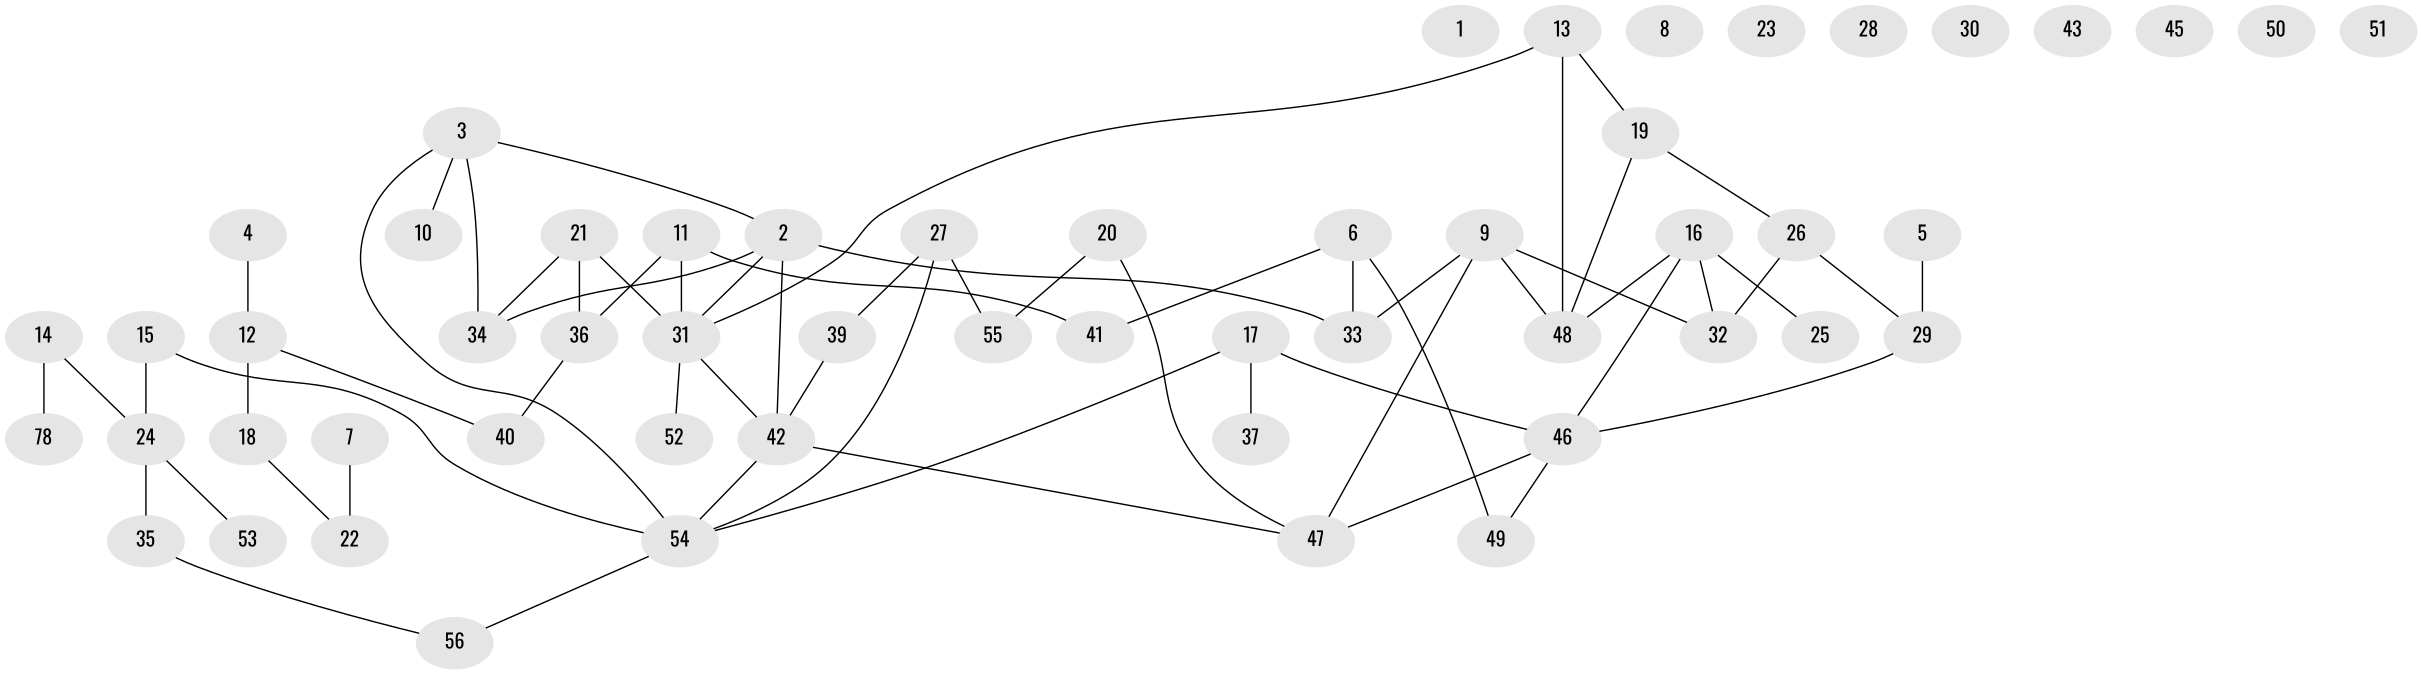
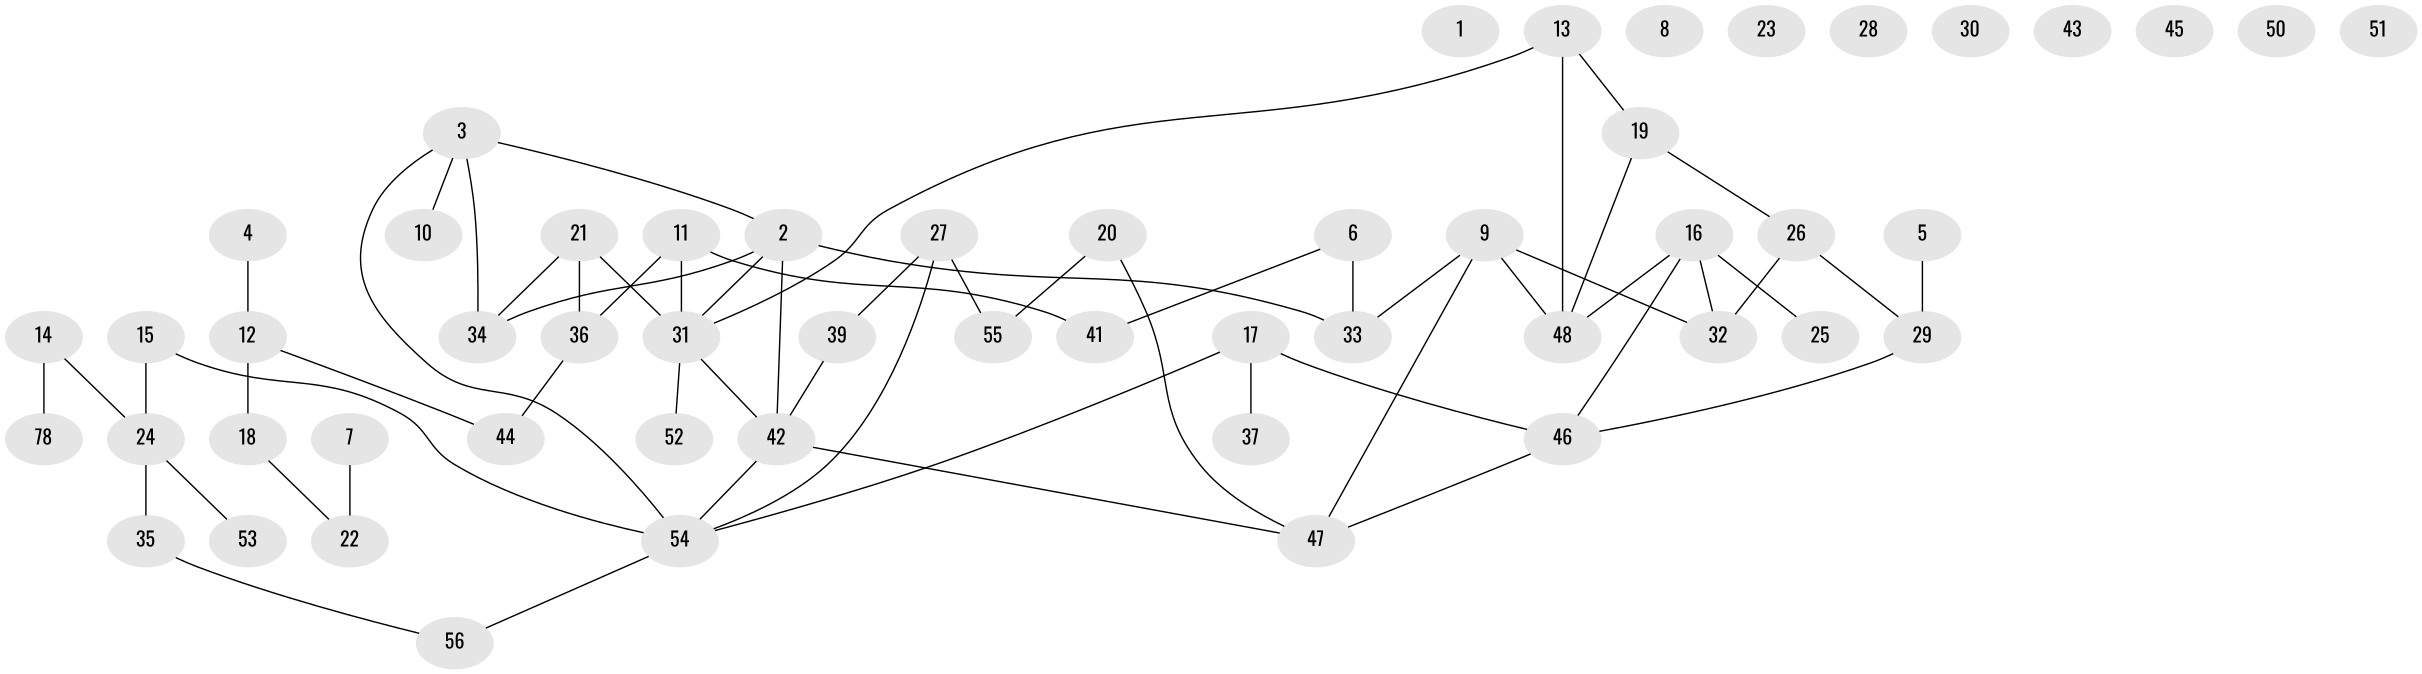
(506, 439) -> (506, 439)
(1496, 541) -> none
